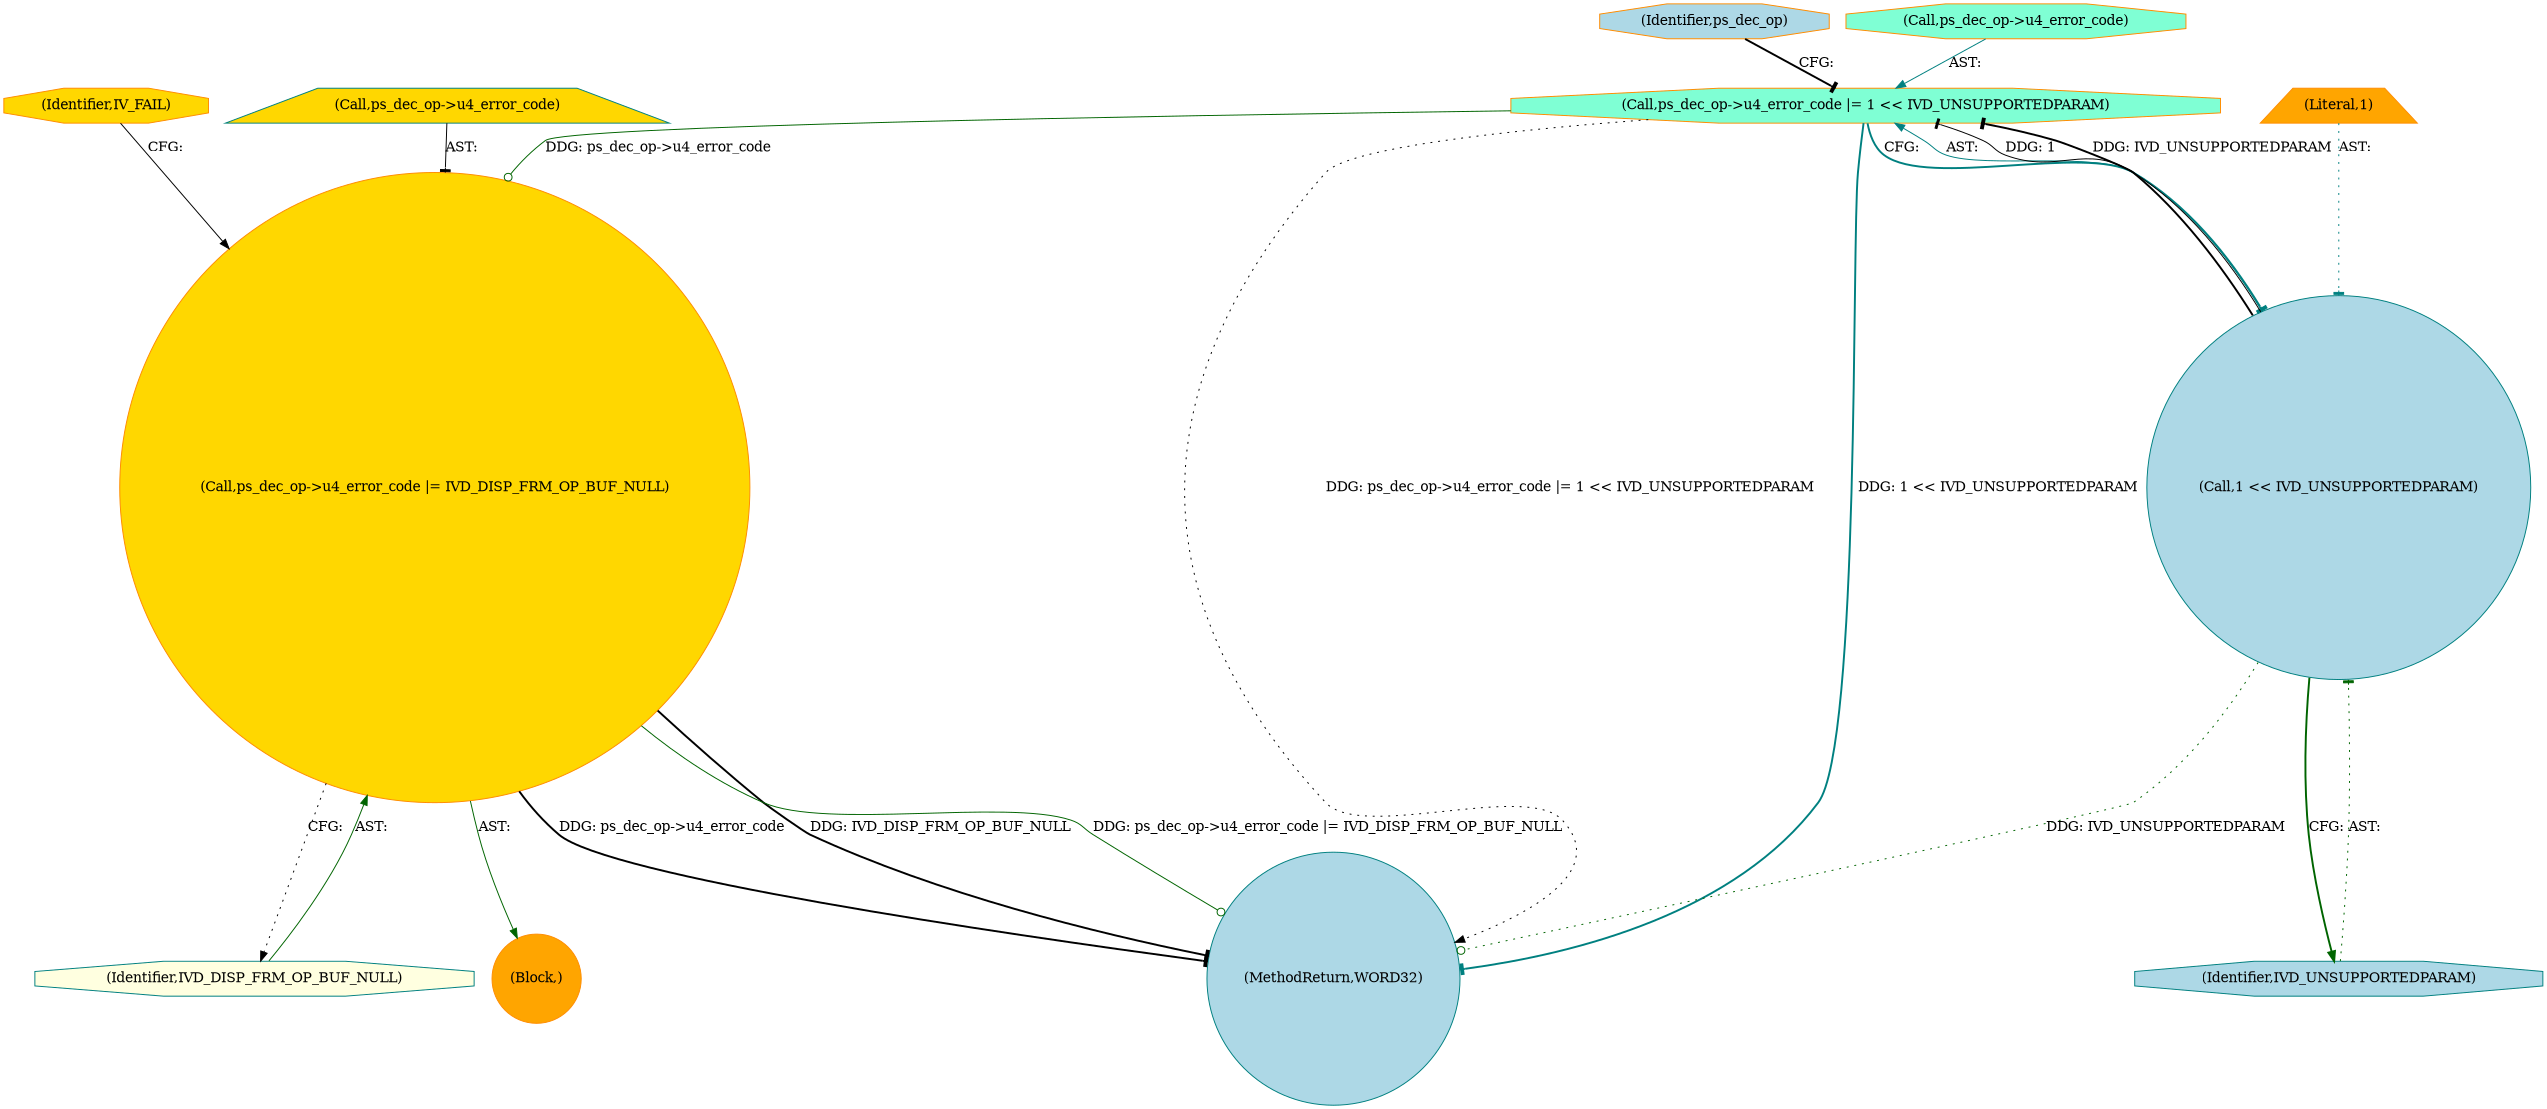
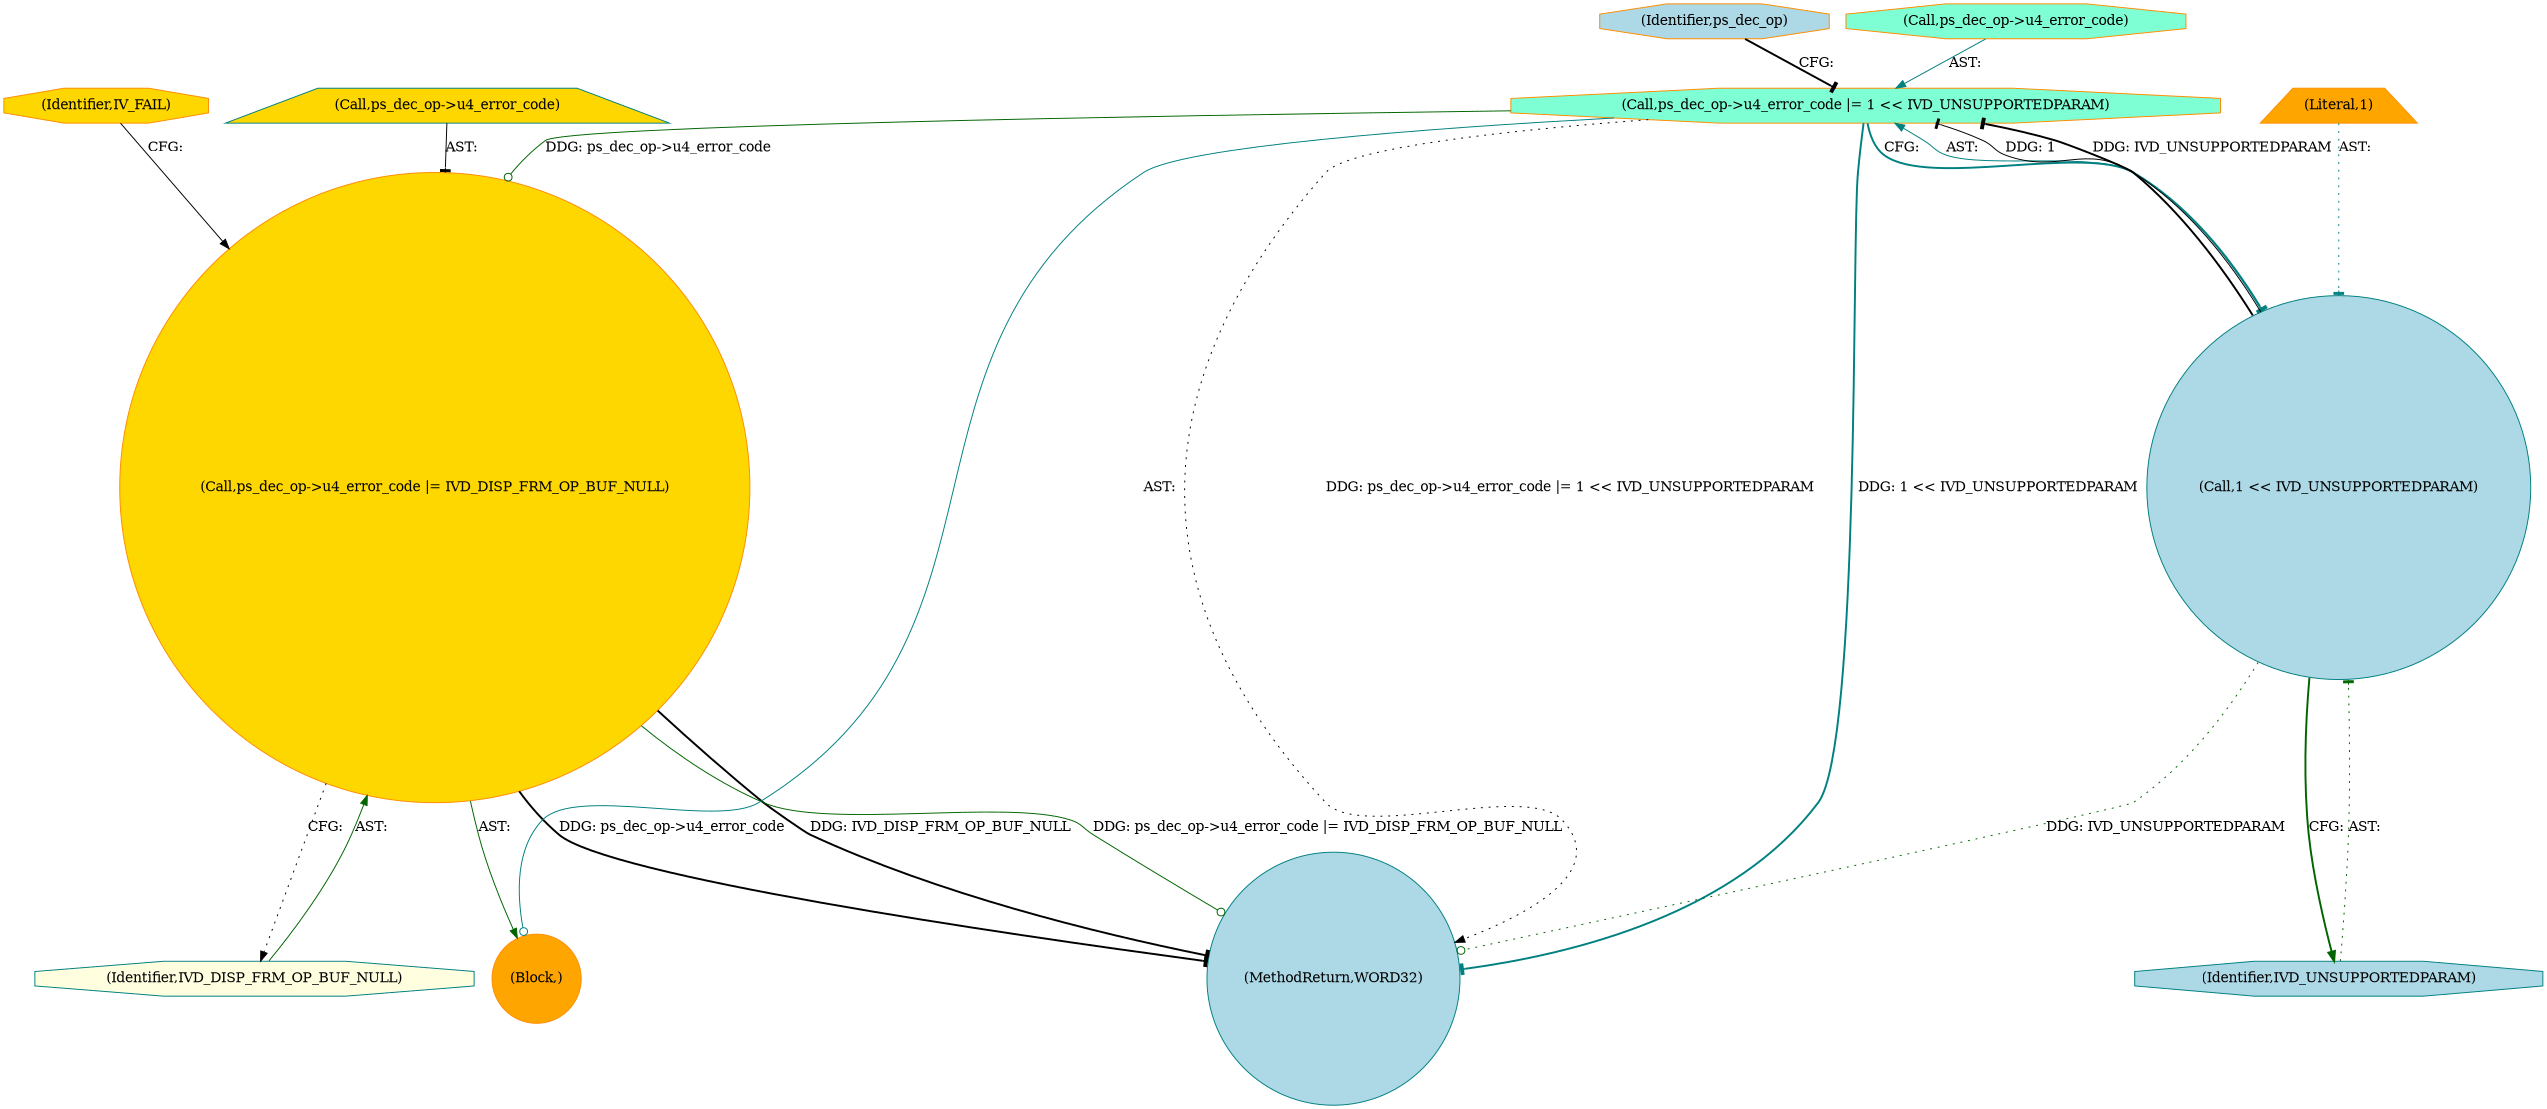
none -> (971, 421)
